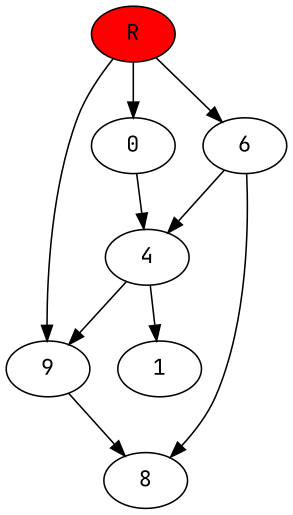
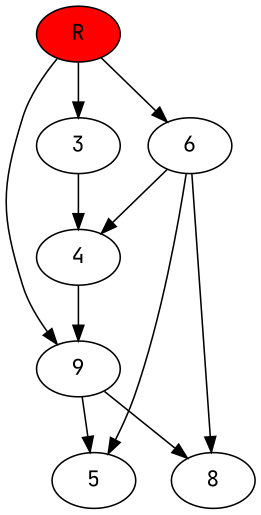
(133, 146) -> (78, 146)
(160, 369) -> none
none -> (94, 480)
